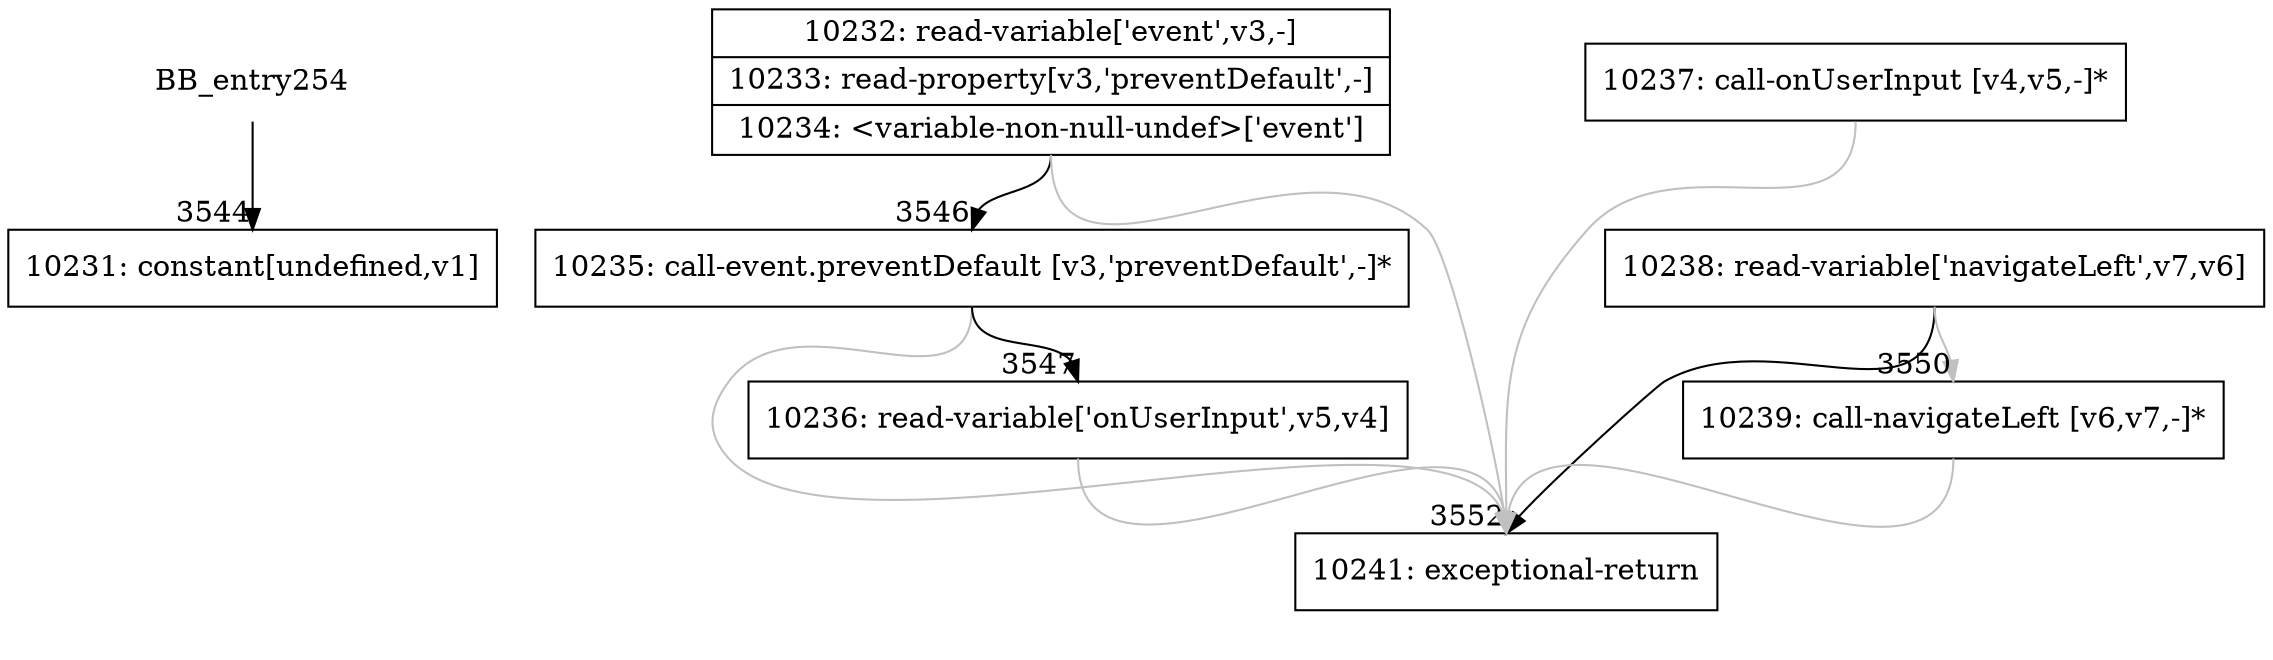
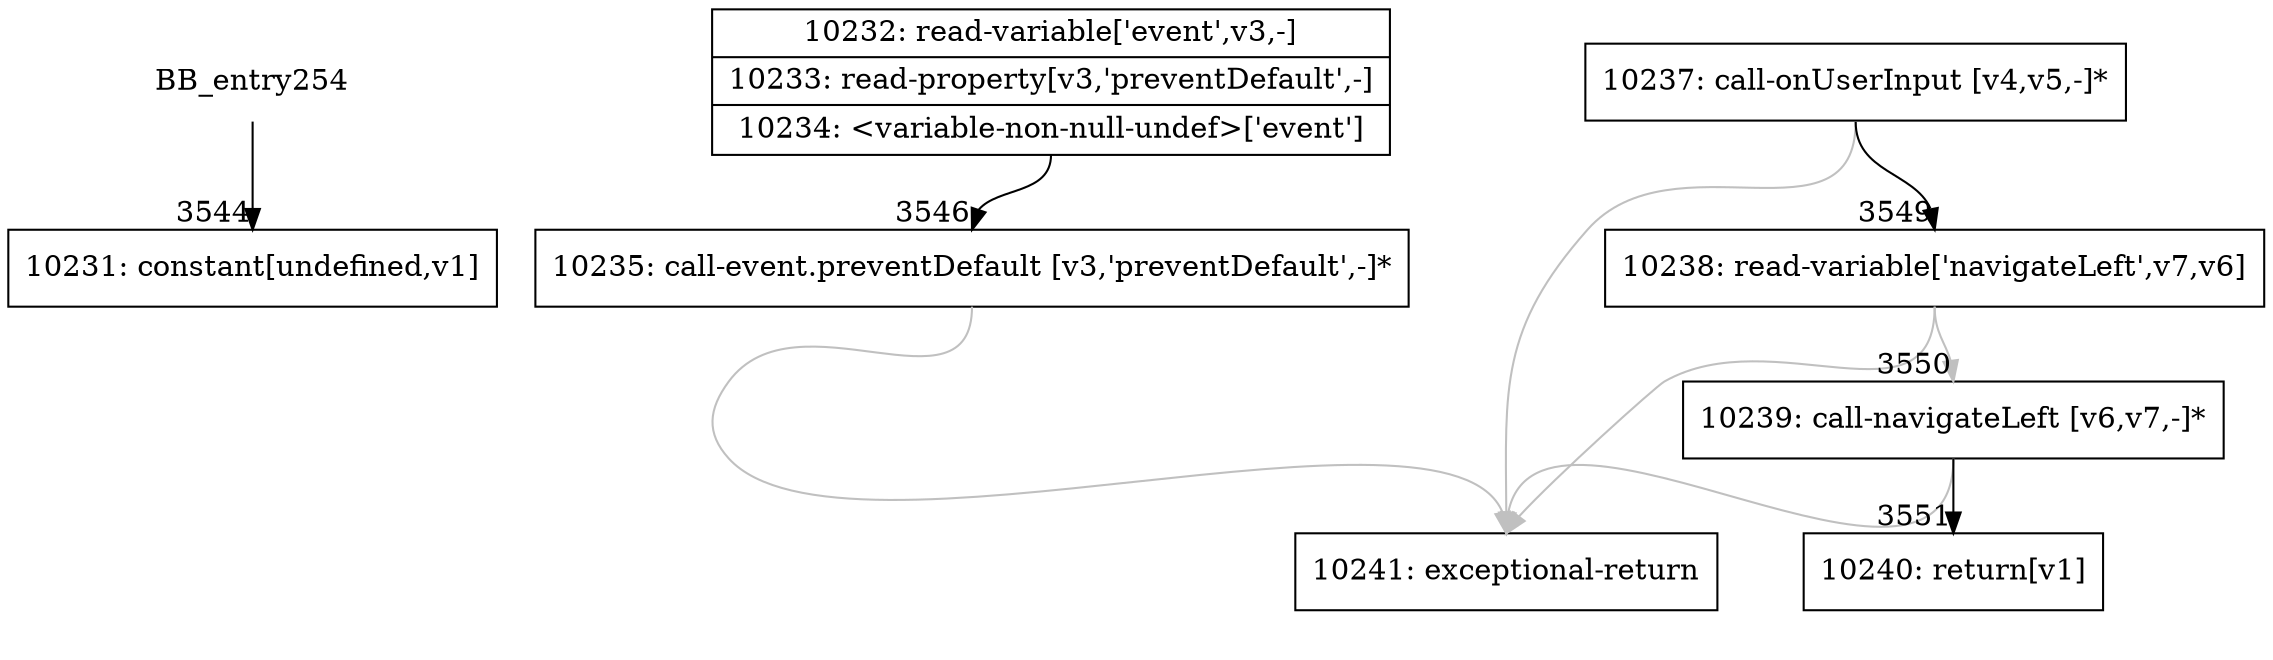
none -> (1886, 170)
(1367, 199) -> none
(1718, 365) -> (1718, 365)
(1078, 420) -> none
none -> (1953, 572)
